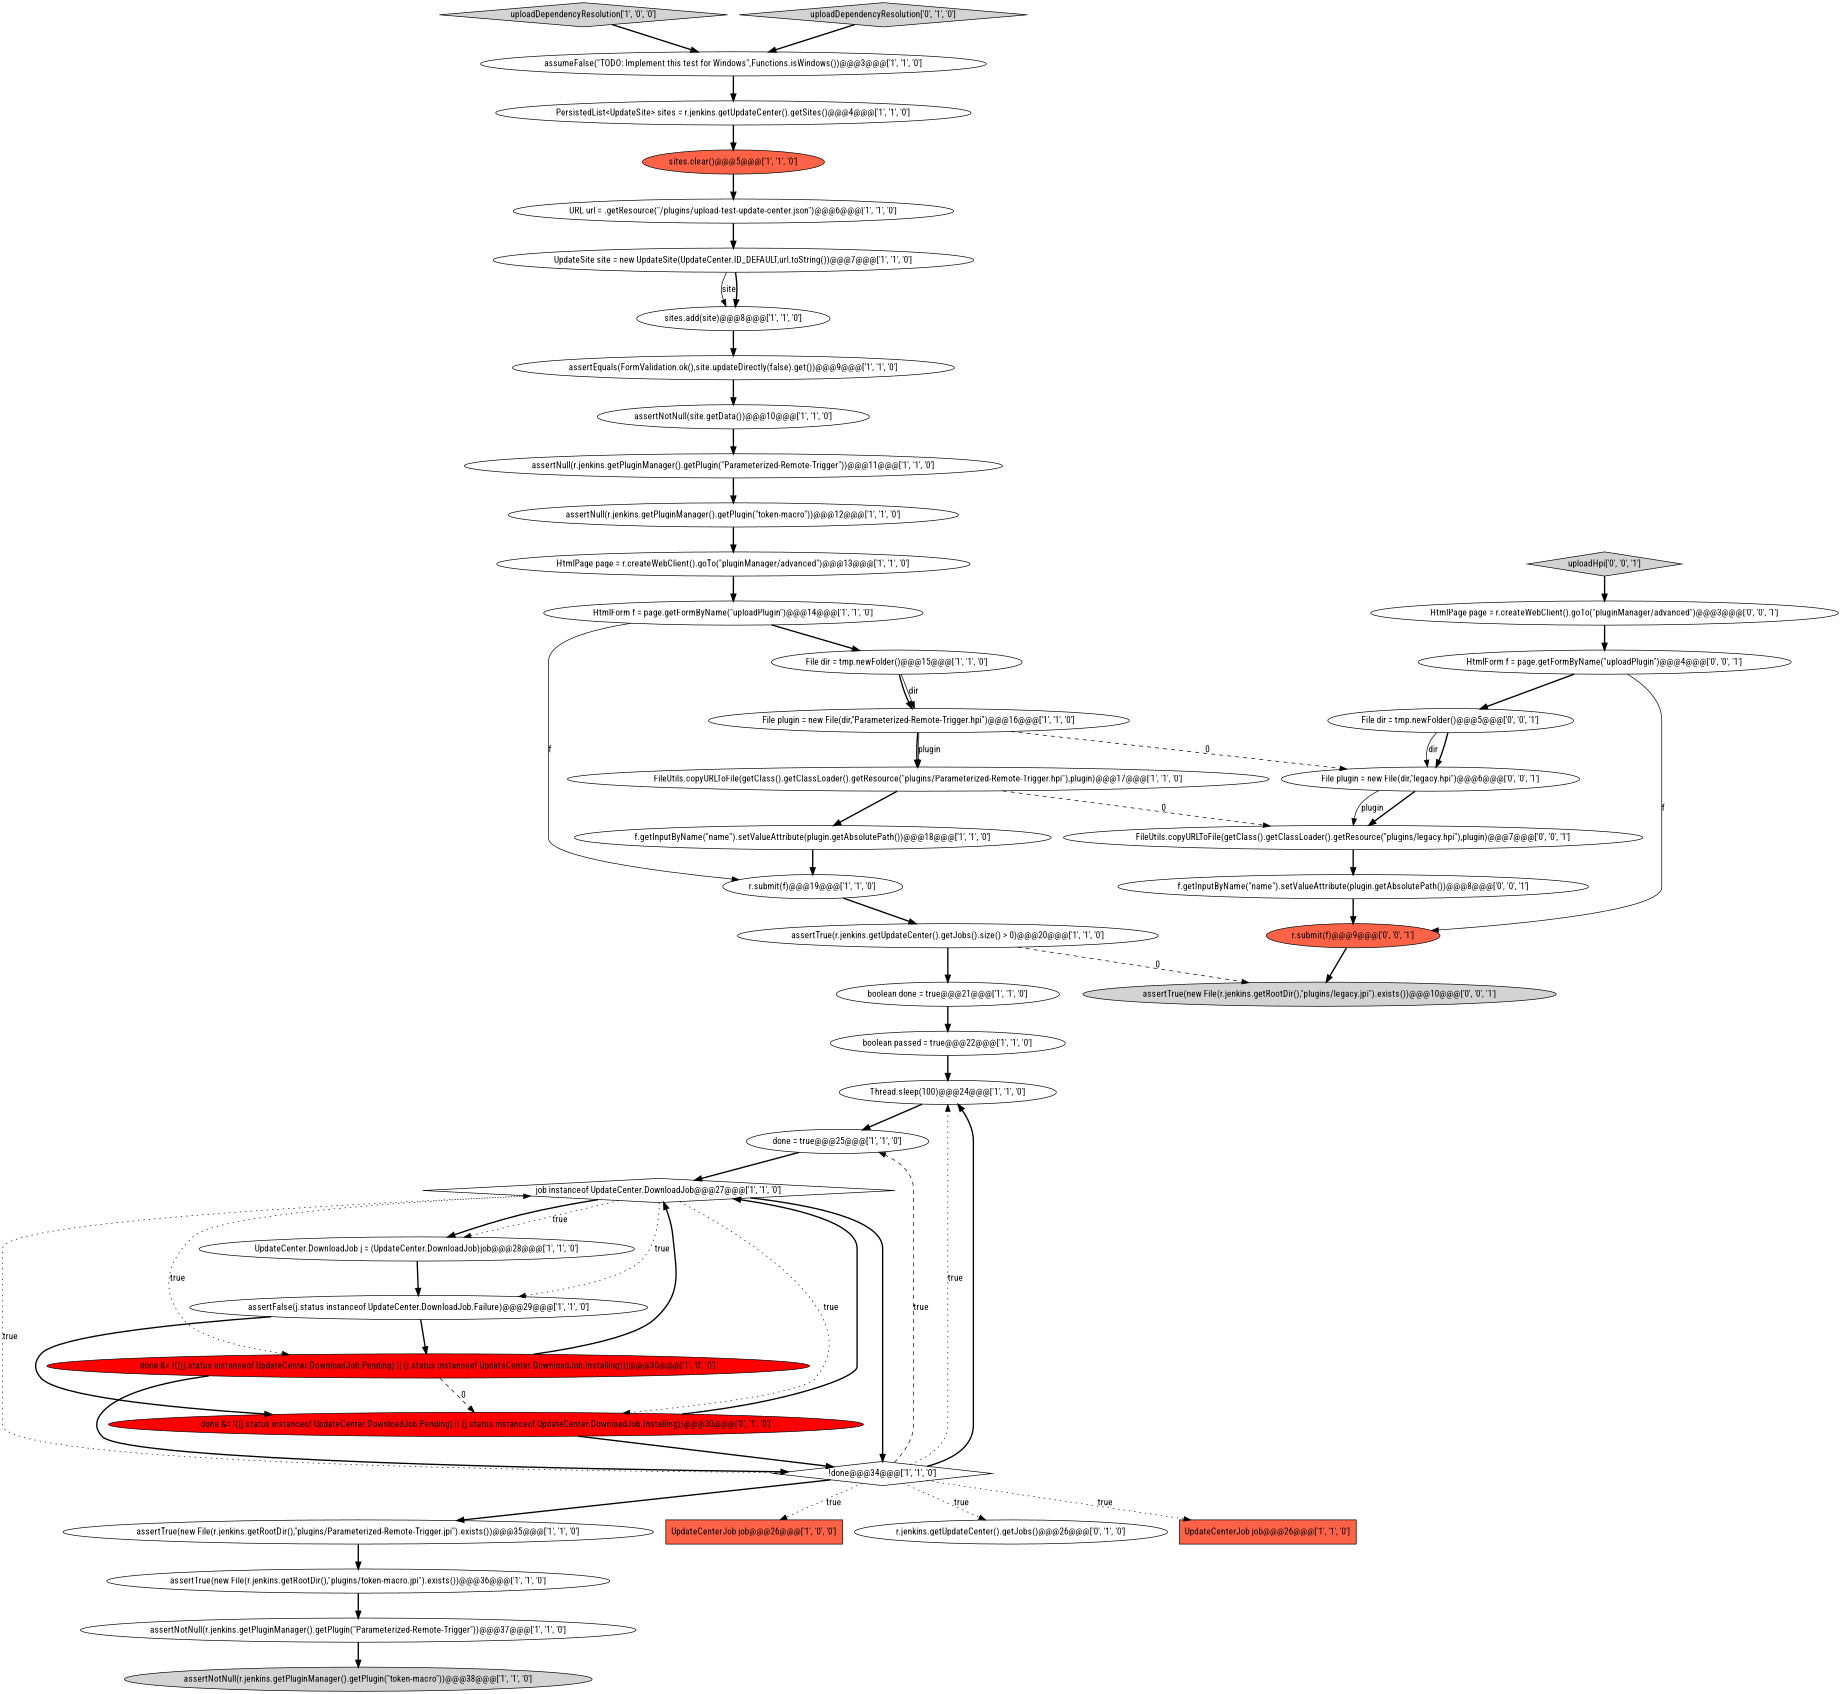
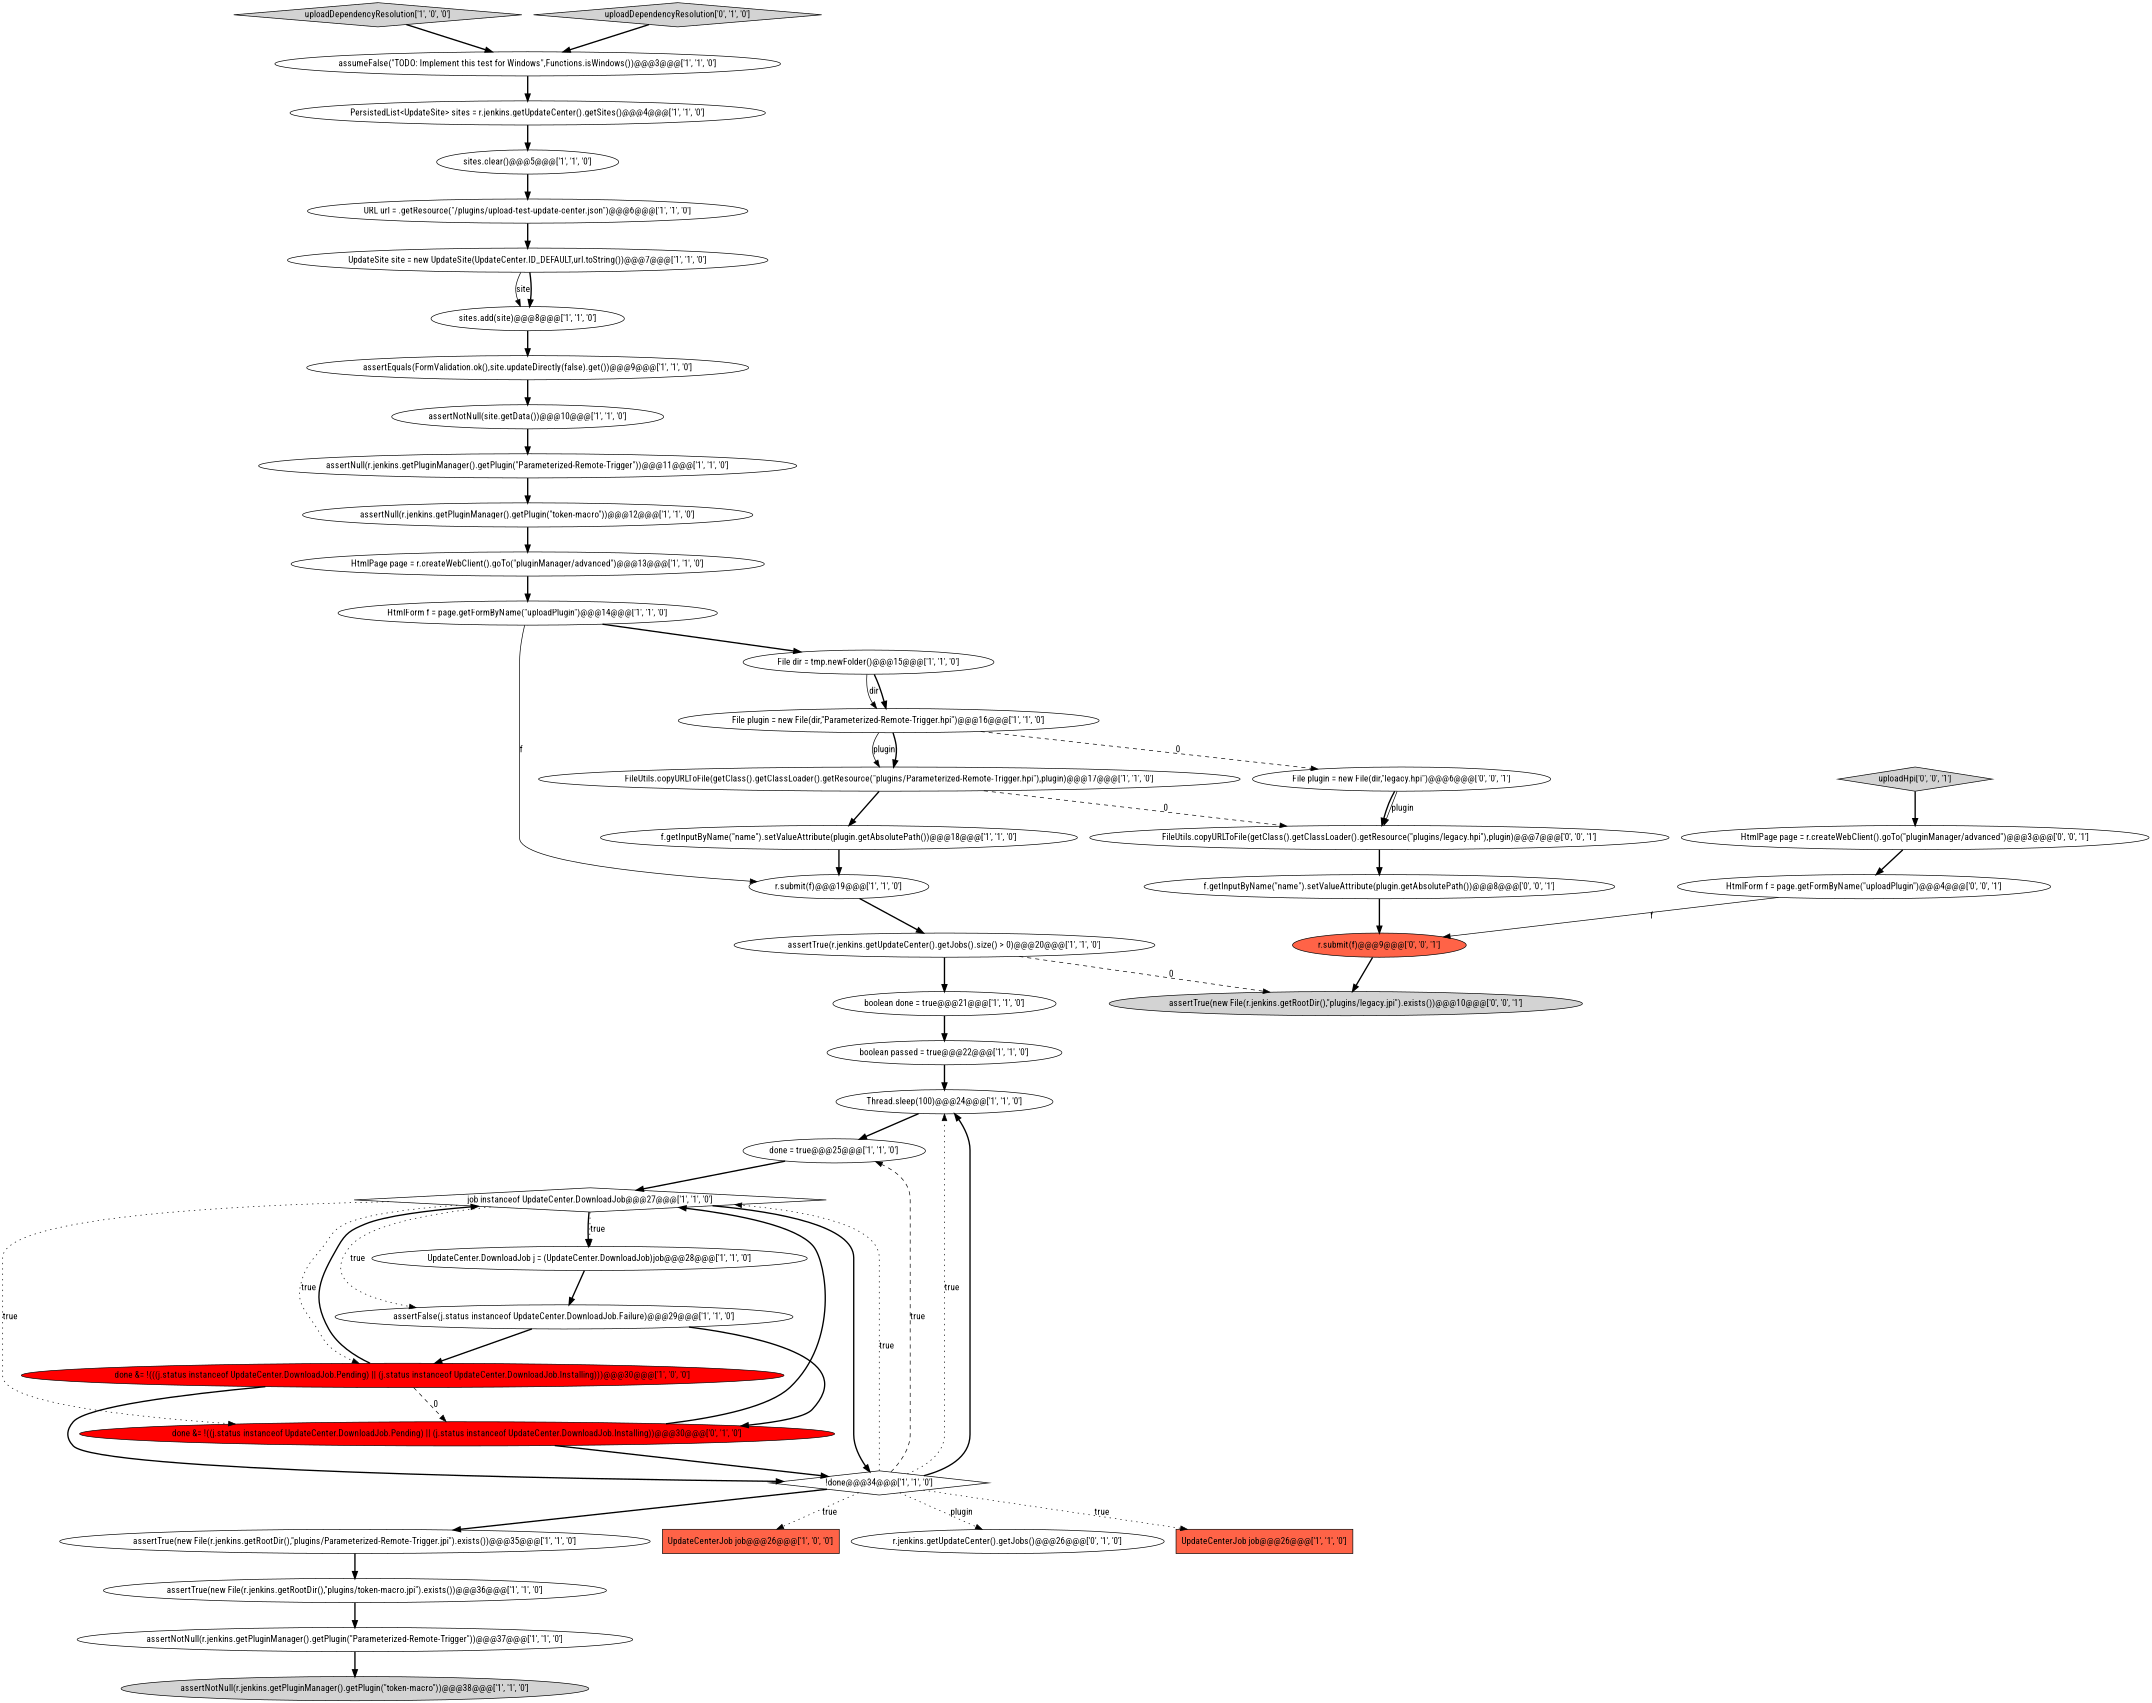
(733, 162) -> (528, 162)
(1451, 721) -> none
(962, 1503) -> (962, 1512)
